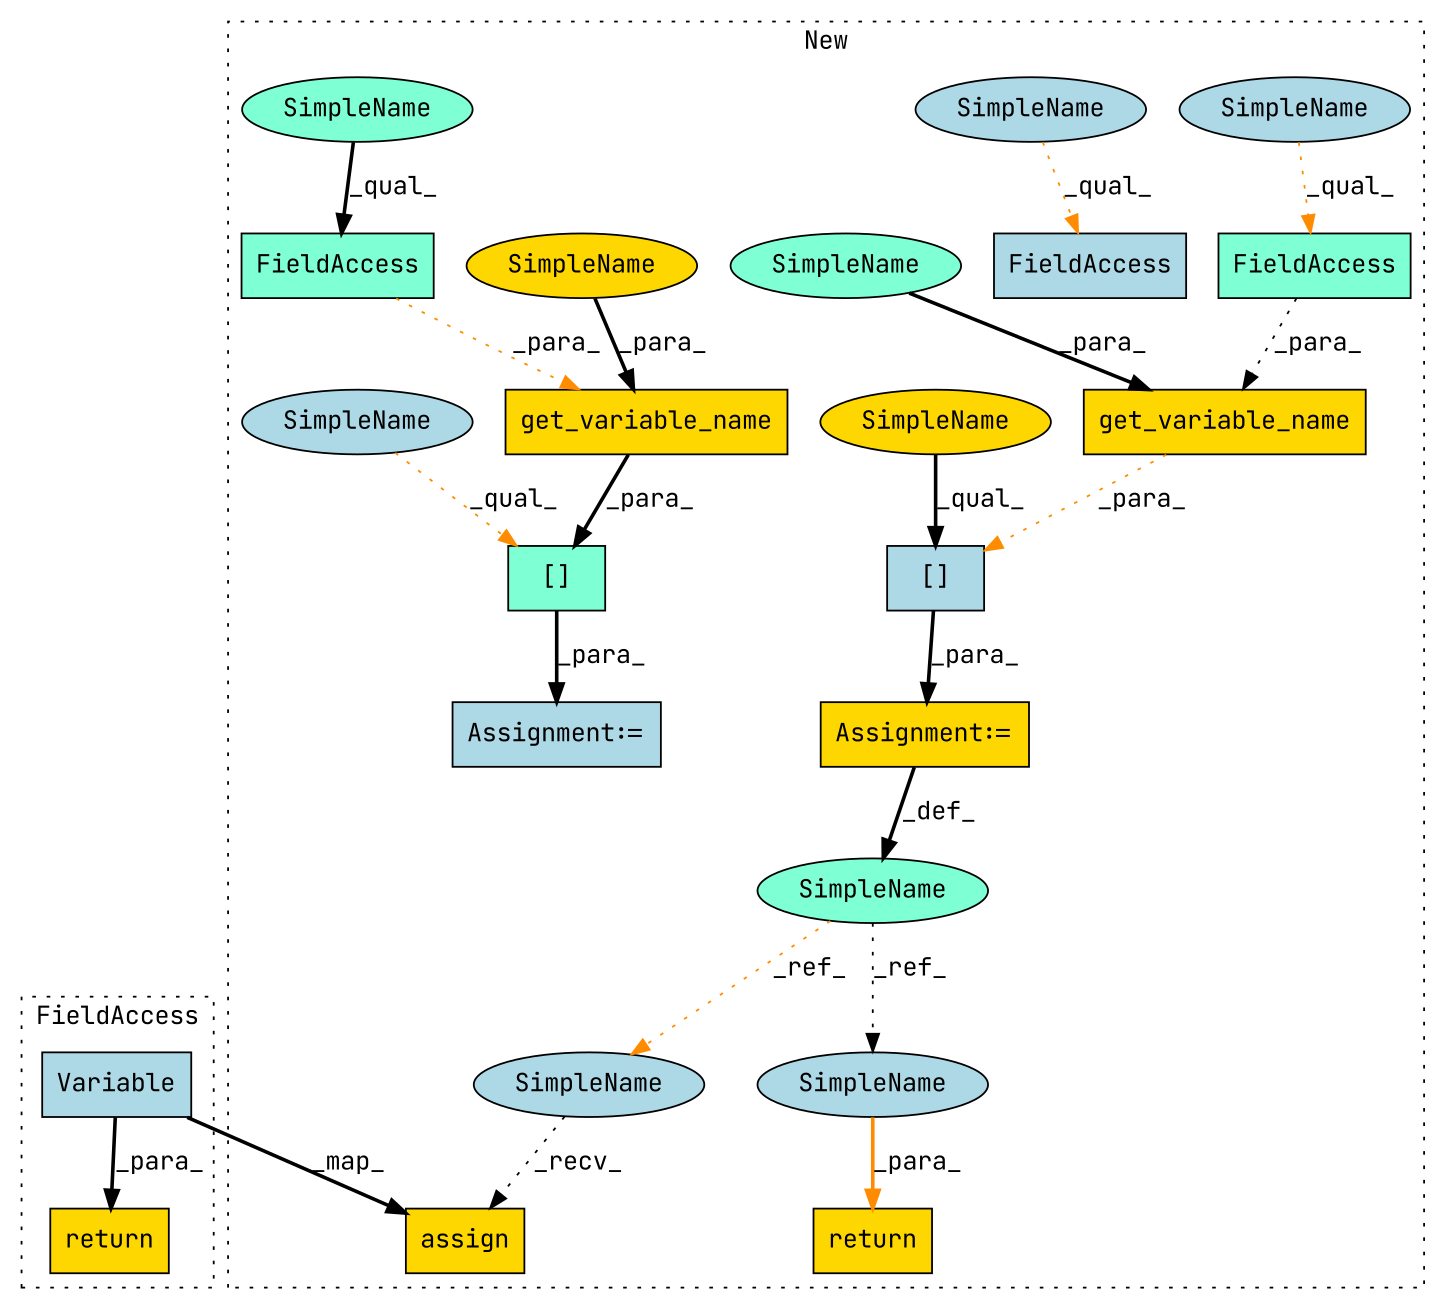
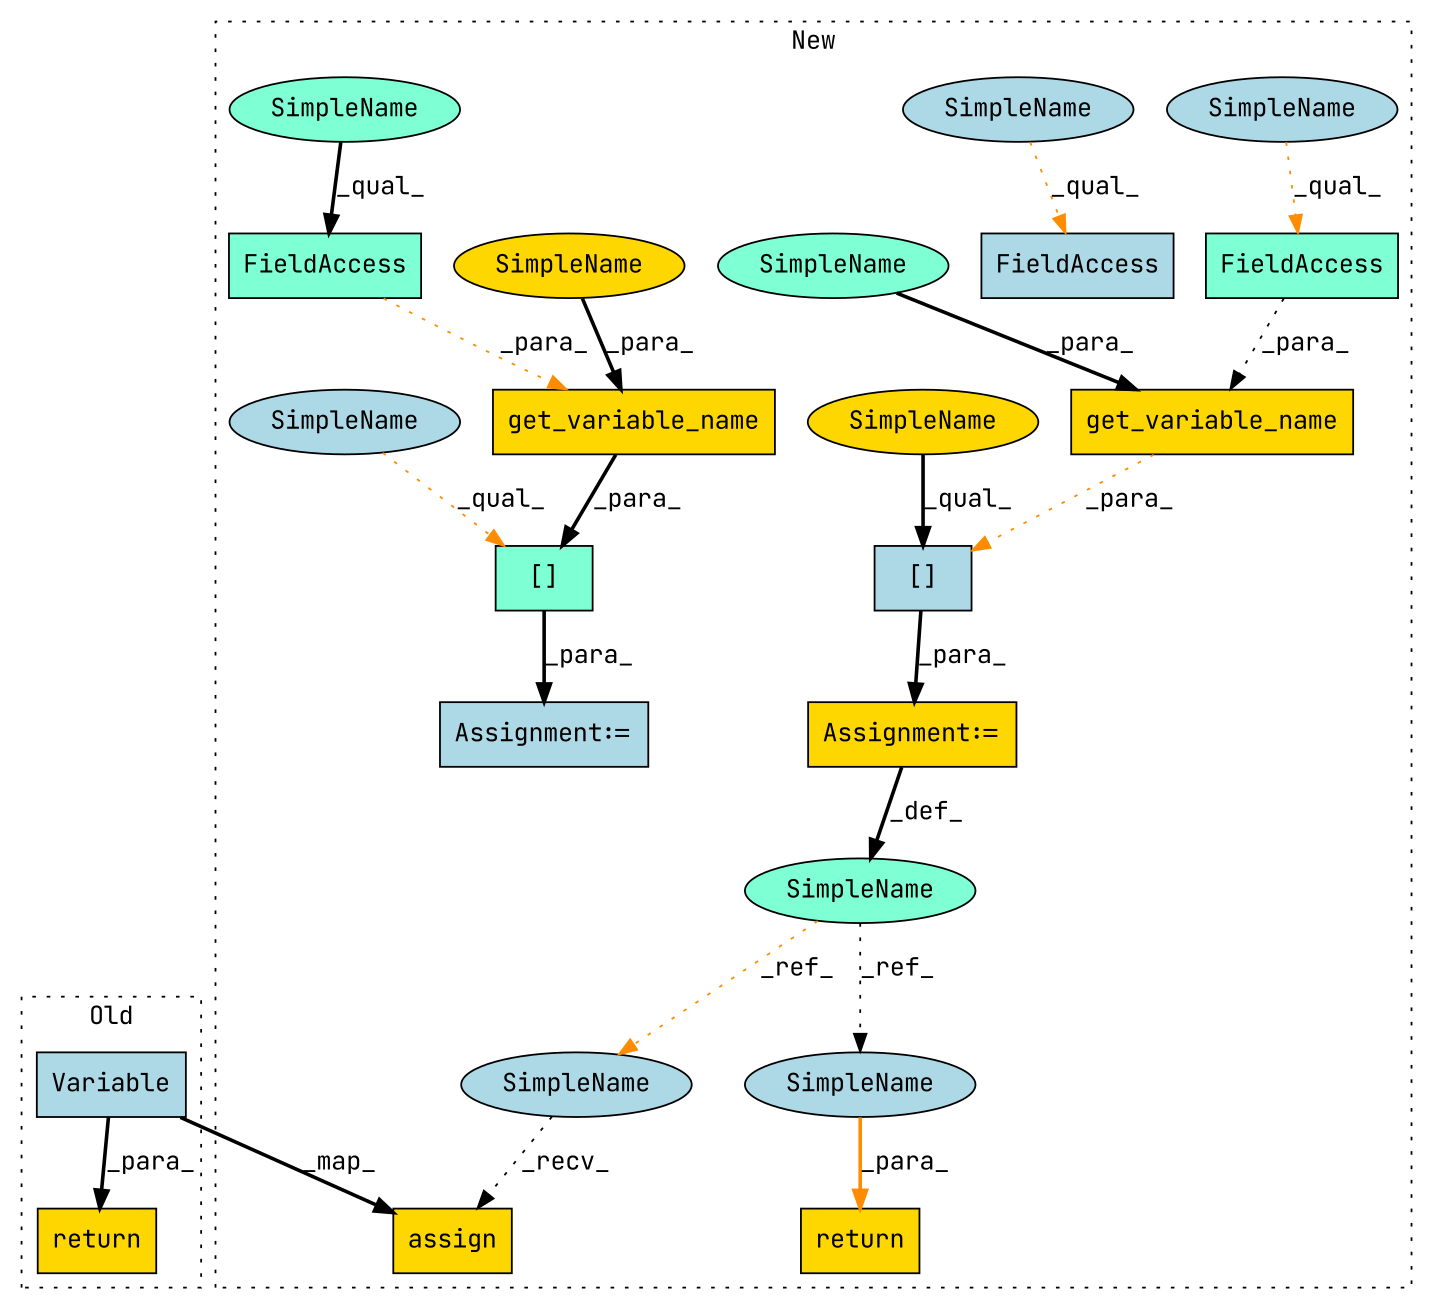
(118, 1017) -> (111, 1017)
